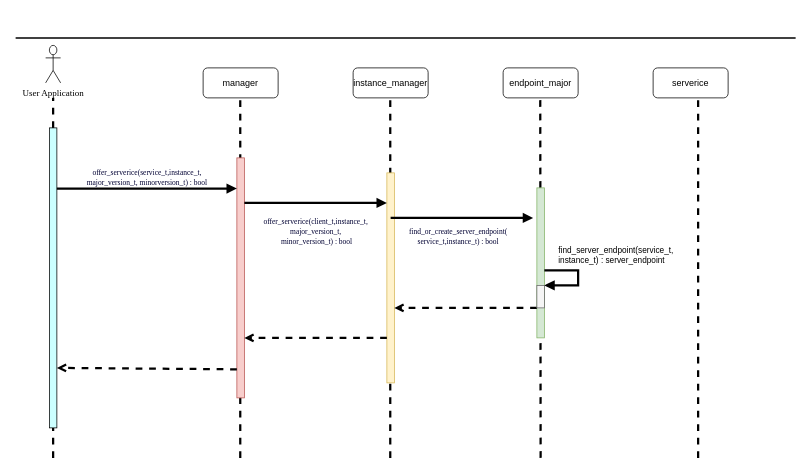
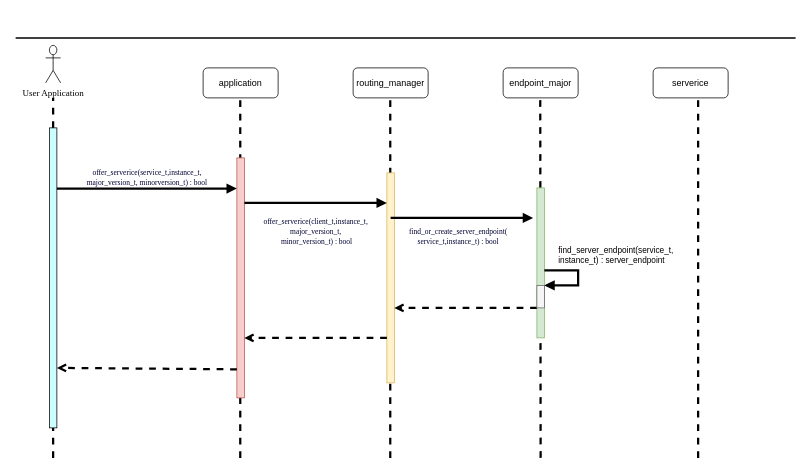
(240, 83) -> (240, 83)
(390, 83) -> (390, 83)
